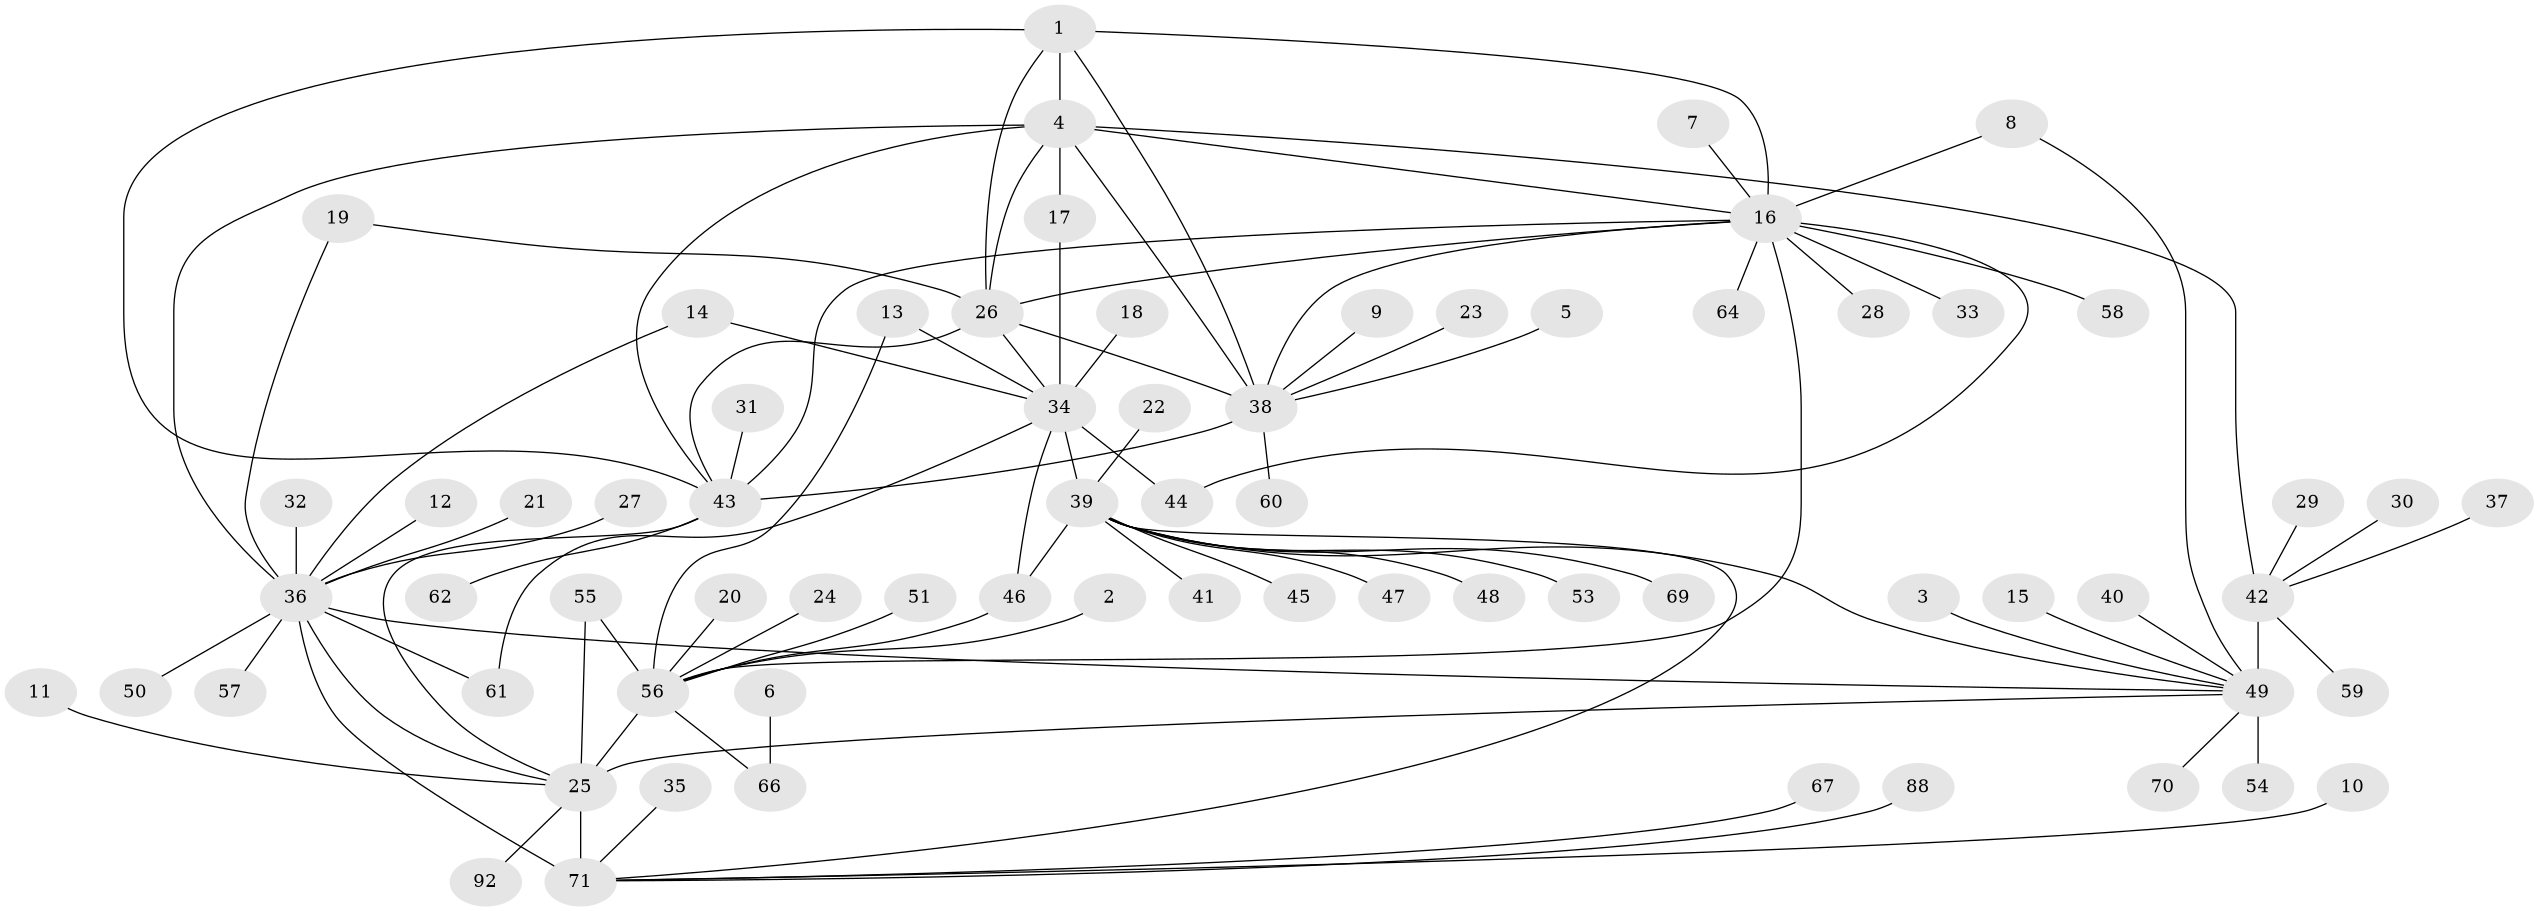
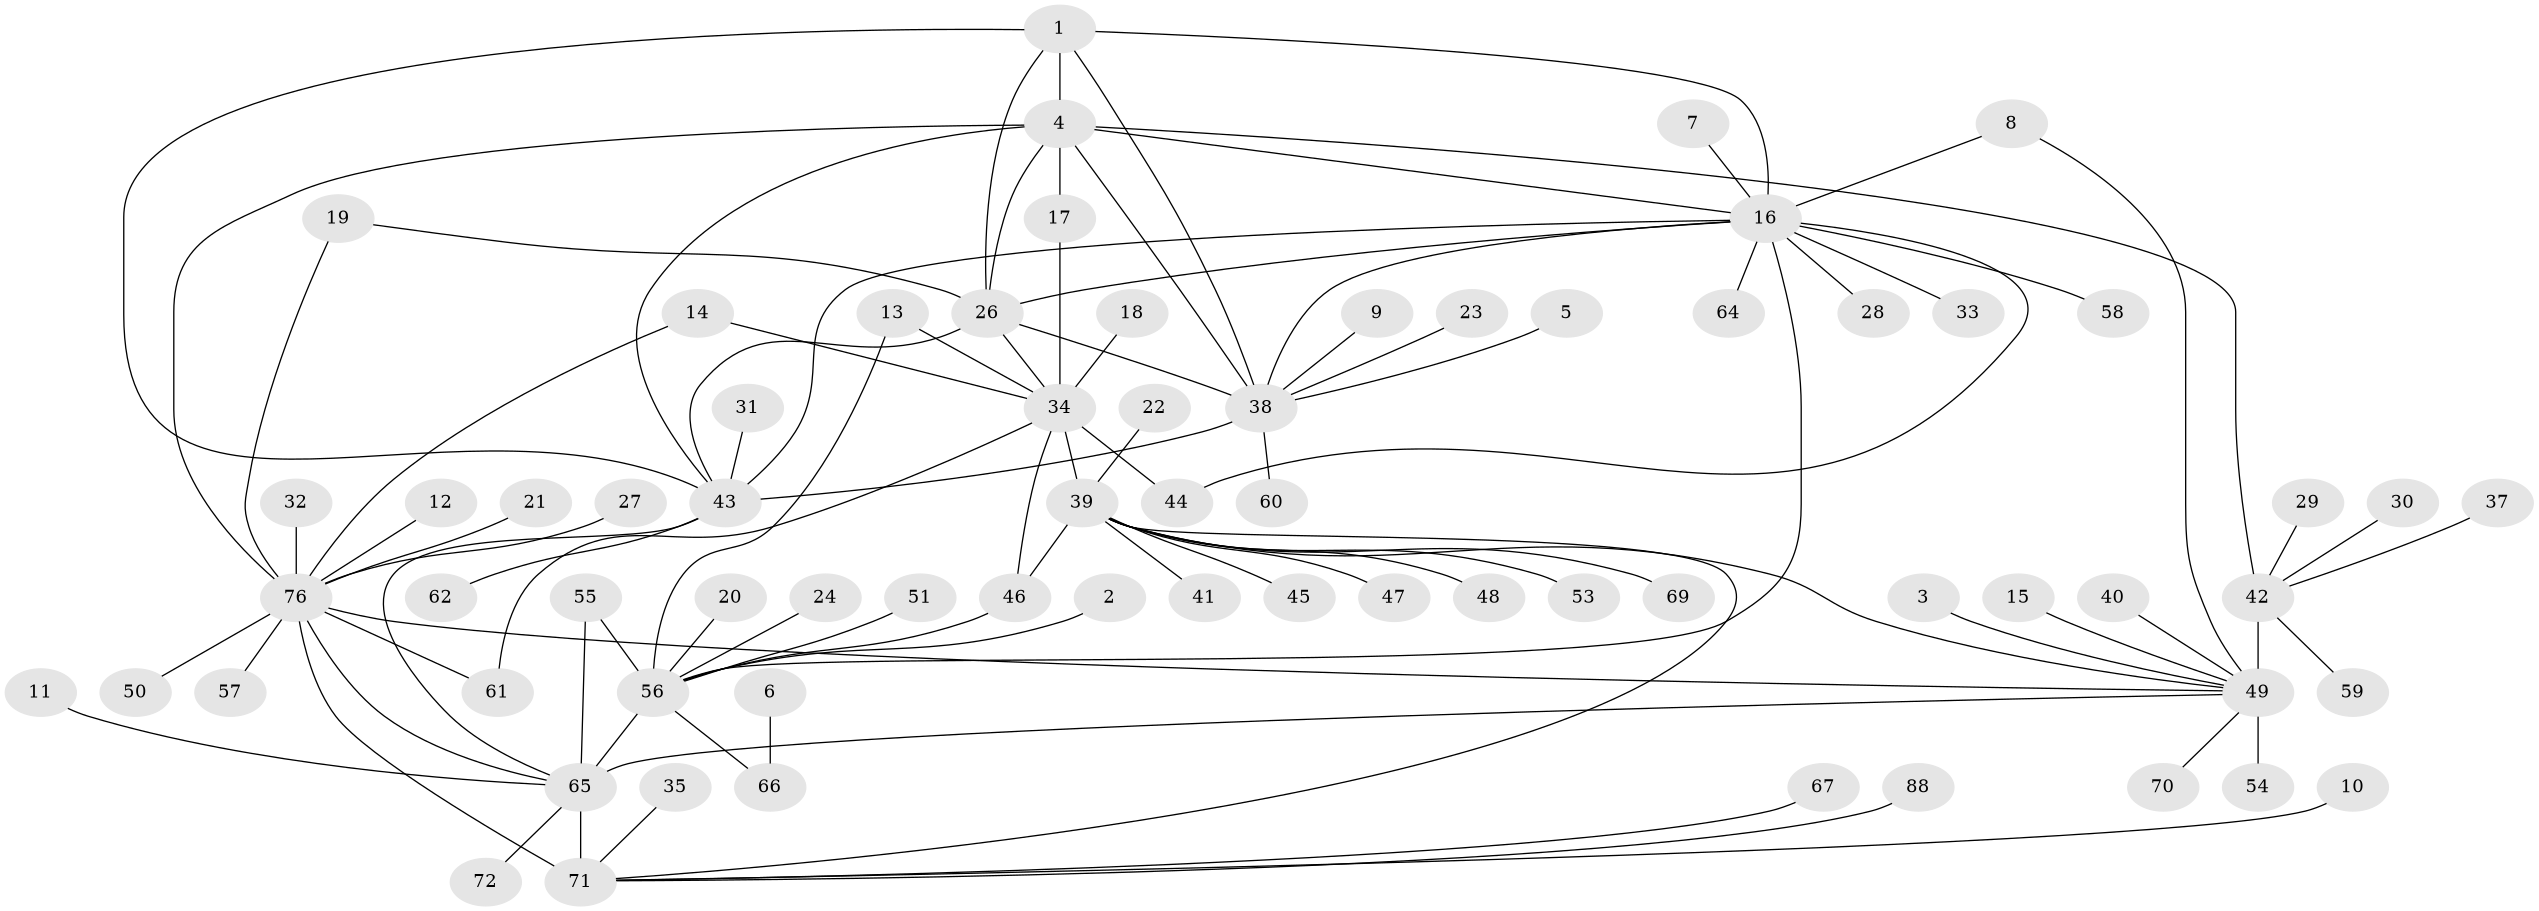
(296, 598) -> (296, 598)
(581, 787) -> (581, 787)
(486, 882) -> (486, 882)
